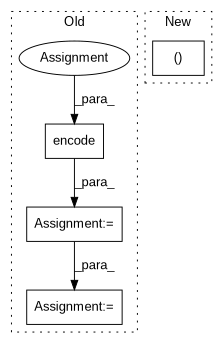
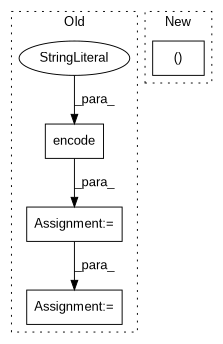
(74, 58) -> (74, 58)
